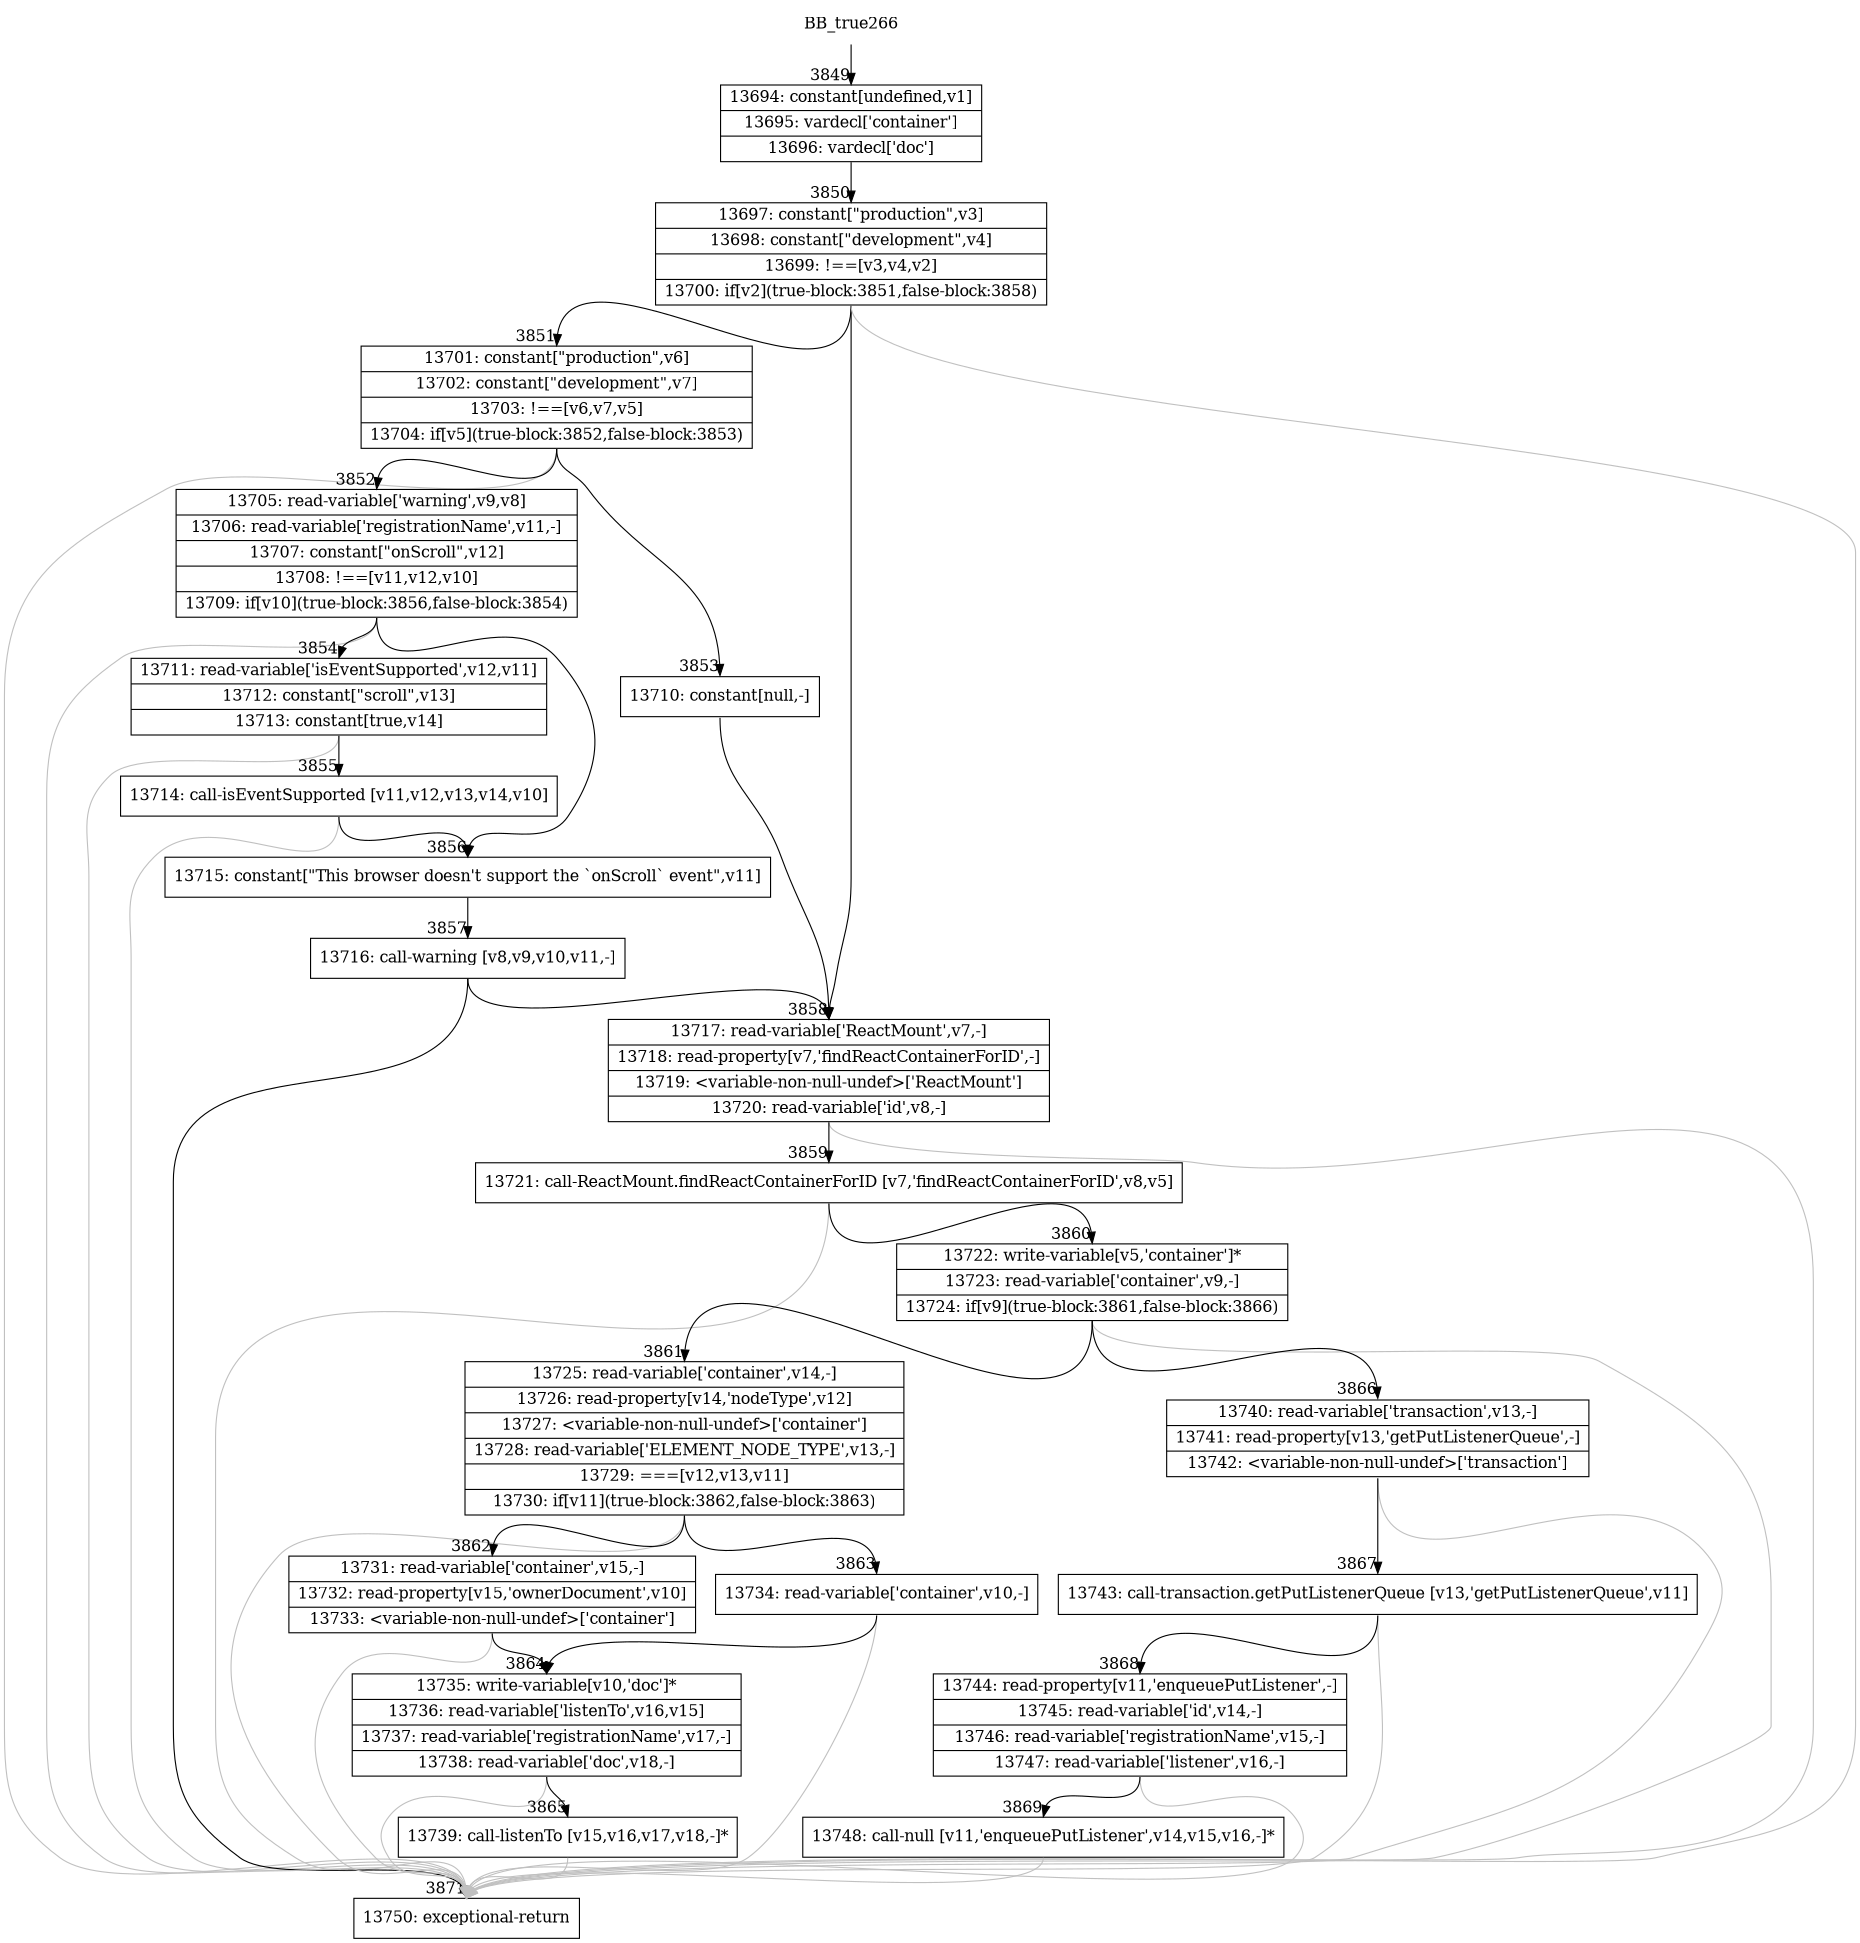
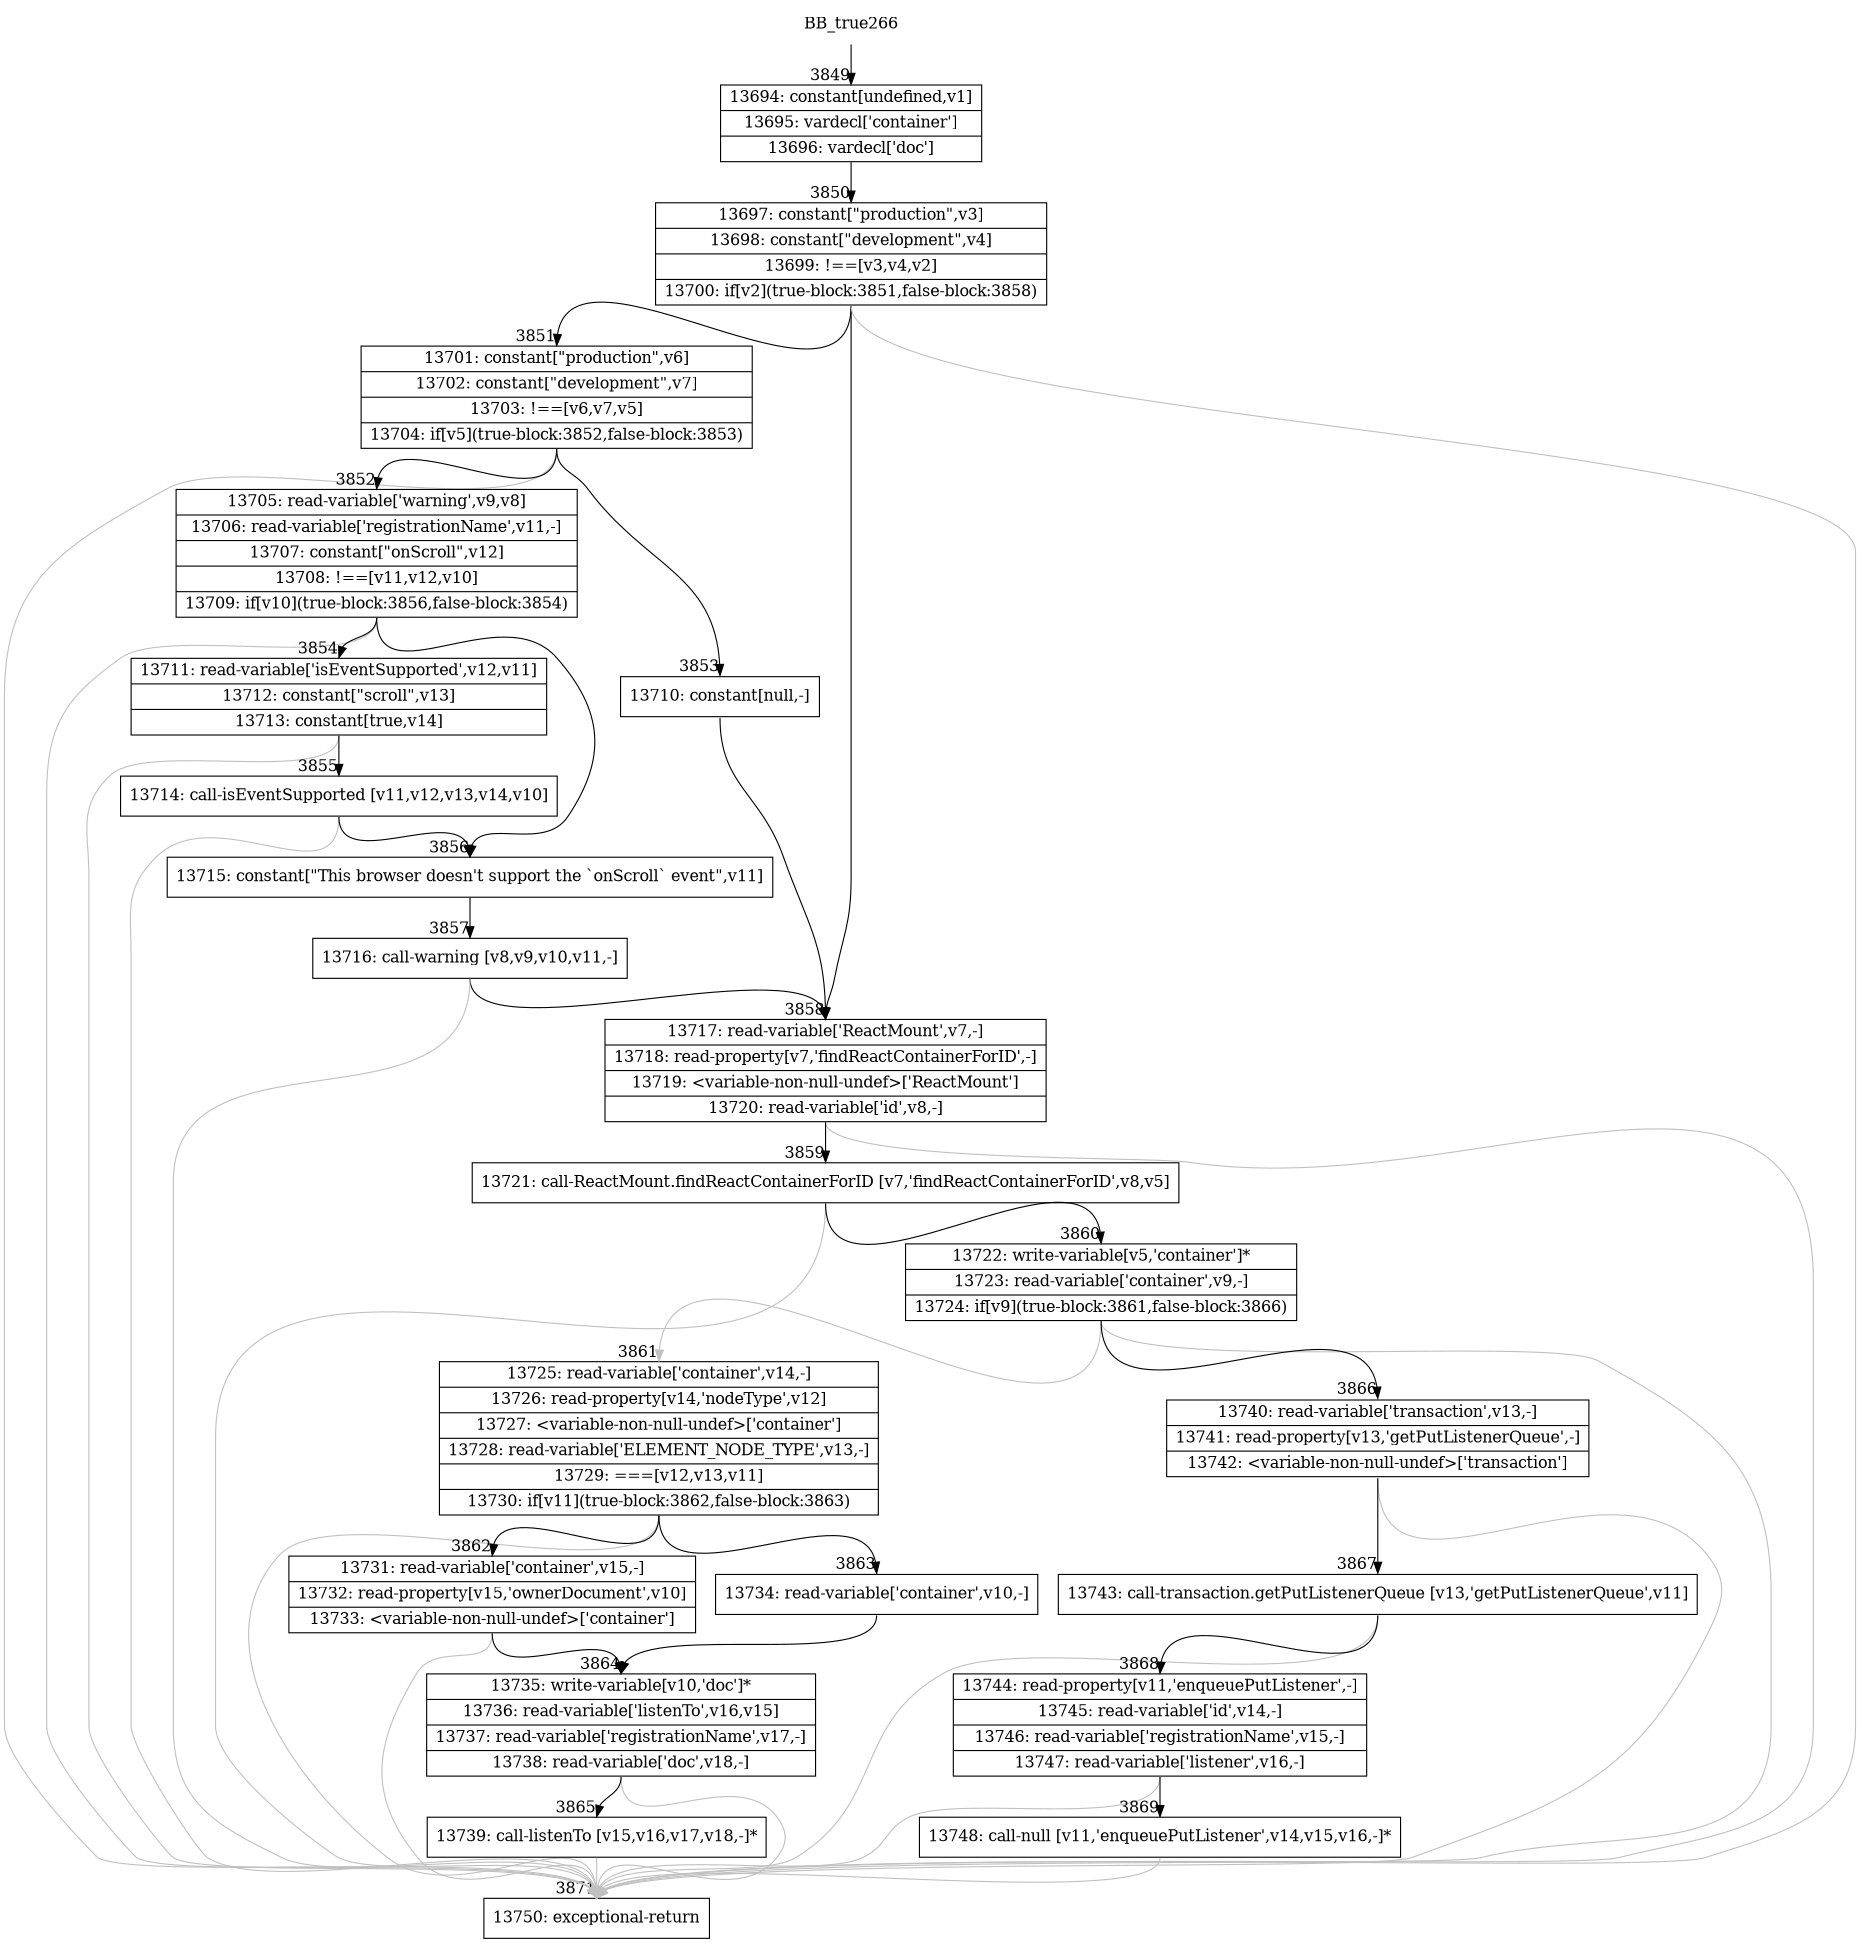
(894, 1343) -> (885, 1343)
(173, 1448) -> (173, 1506)
(756, 1850) -> none
